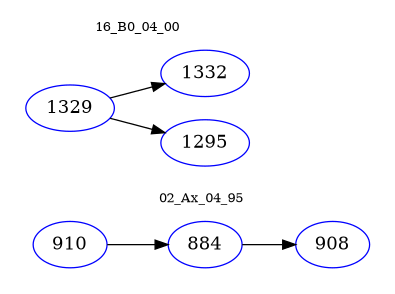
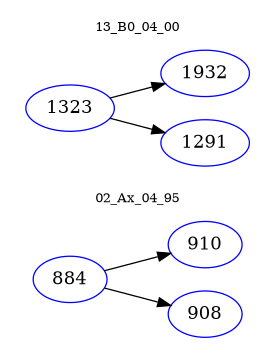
(138, 28) -> (138, 28)
(205, 73) -> (205, 73)
(70, 108) -> (70, 108)
(205, 143) -> (205, 143)
(131, 245) -> (131, 264)
